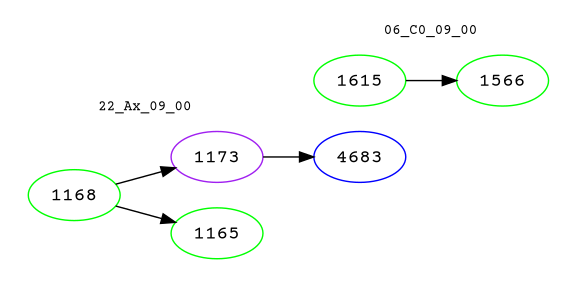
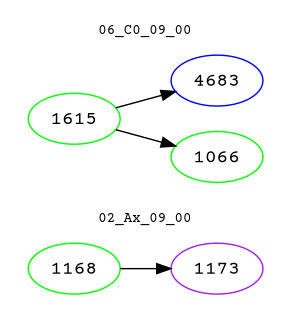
(503, 81) -> (217, 157)
(146, 107) -> (146, 218)
(283, 157) -> (139, 102)
(217, 233) -> none
